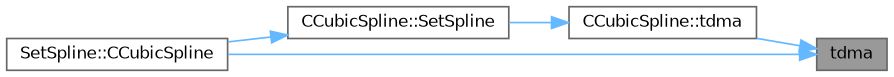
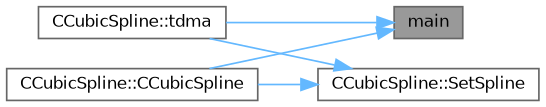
(530, 23) -> (253, 48)
(117, 54) -> (132, 85)
(852, 54) -> (428, 23)
